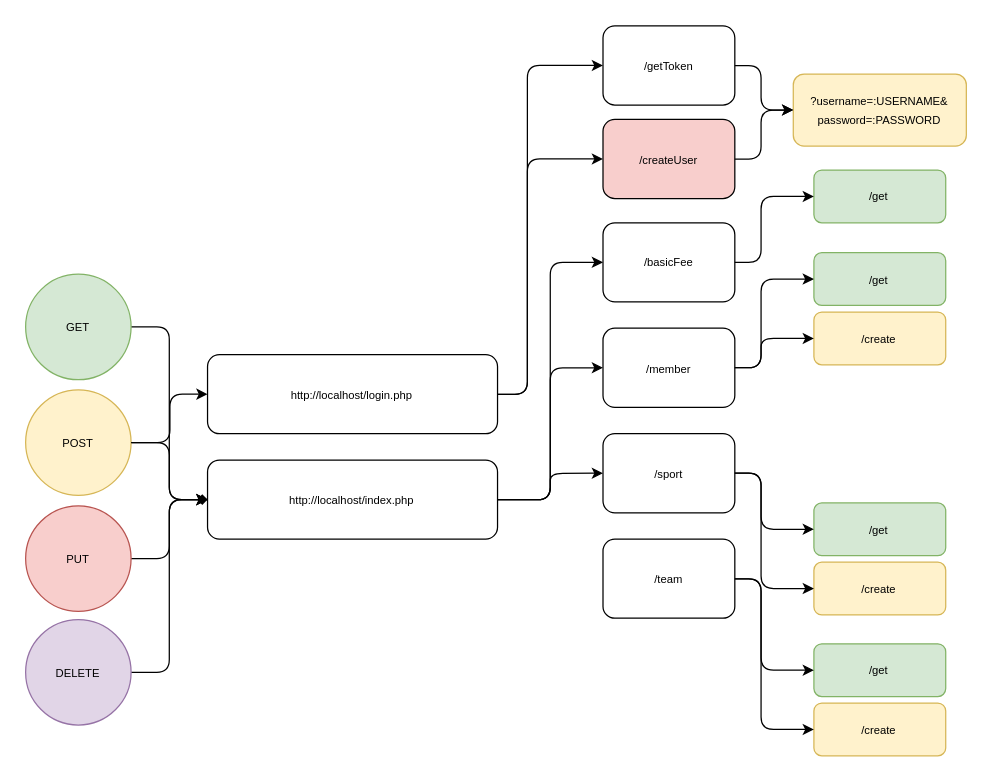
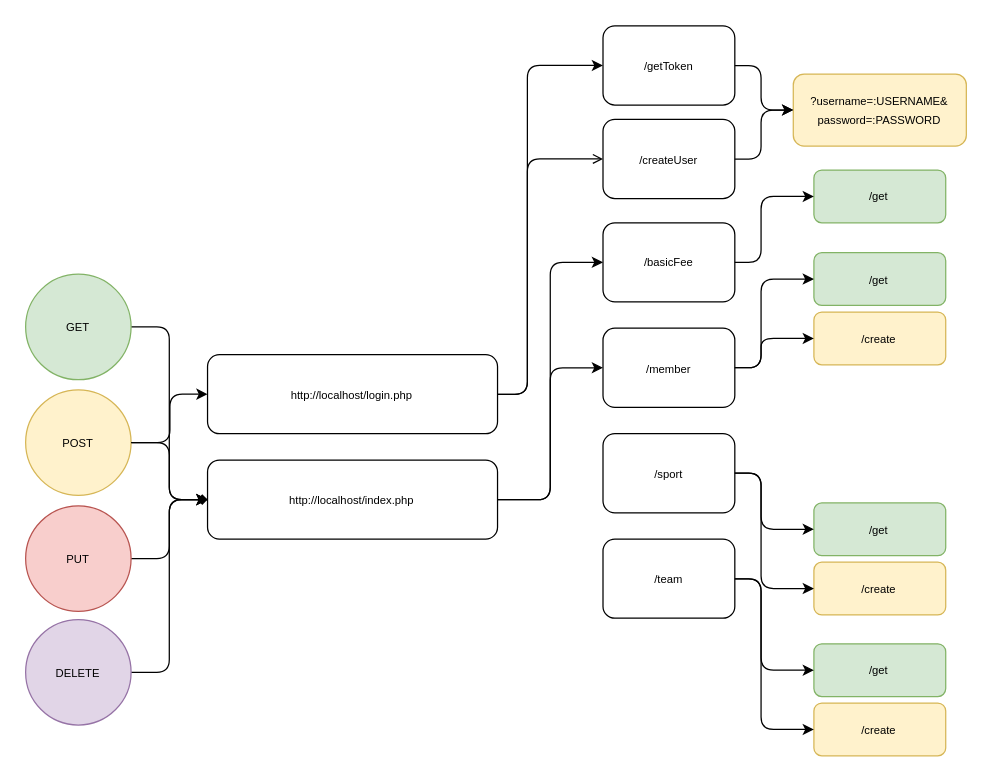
(593, 159) -> (594, 159)
(669, 159) -> (669, 159)
(575, 473) -> none
